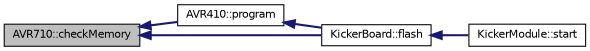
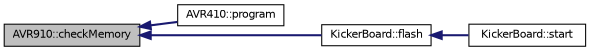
(308, 26) -> none
(72, 35) -> (72, 35)
(527, 35) -> (527, 35)
